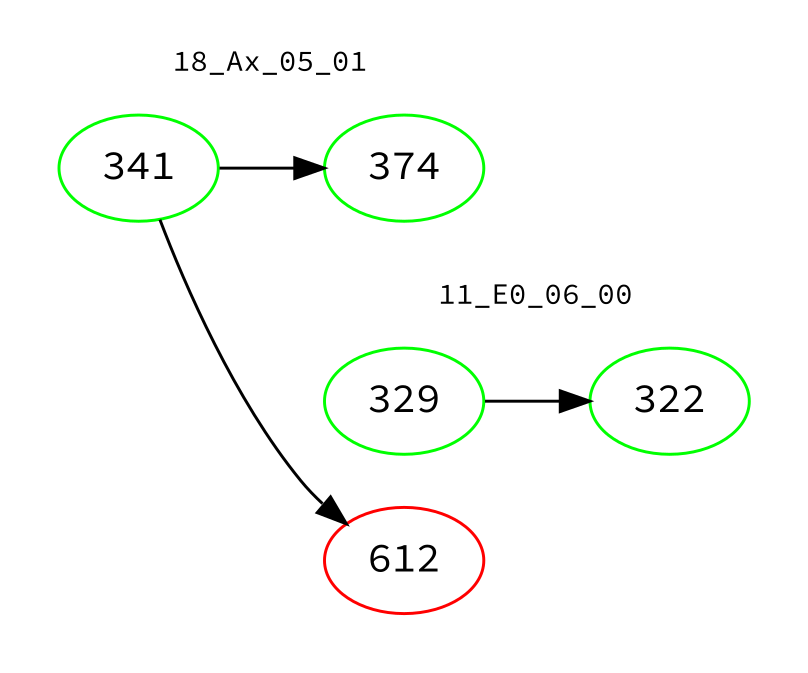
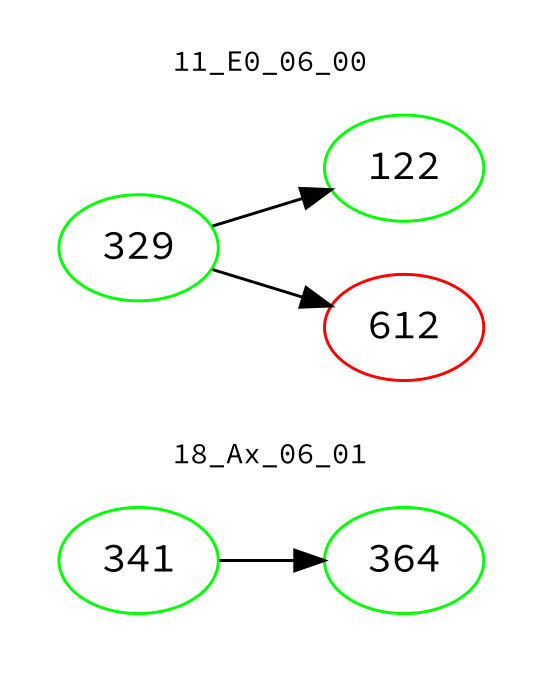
(271, 63) -> (271, 456)
(404, 168) -> (404, 560)
(228, 369) -> (257, 283)
(670, 401) -> (404, 168)
